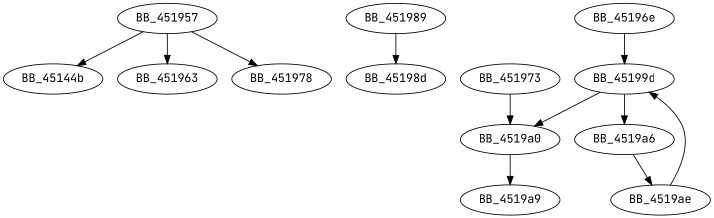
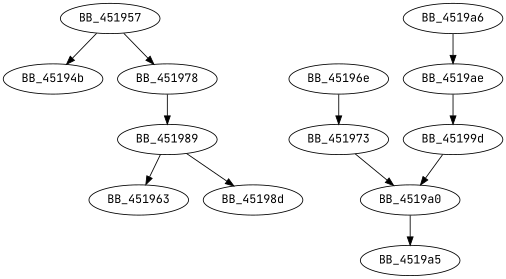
(167, 45) -> (155, 166)
(624, 45) -> (339, 105)
(53, 79) -> (53, 79)
none -> (167, 105)
(624, 105) -> none
(510, 200) -> (410, 260)
